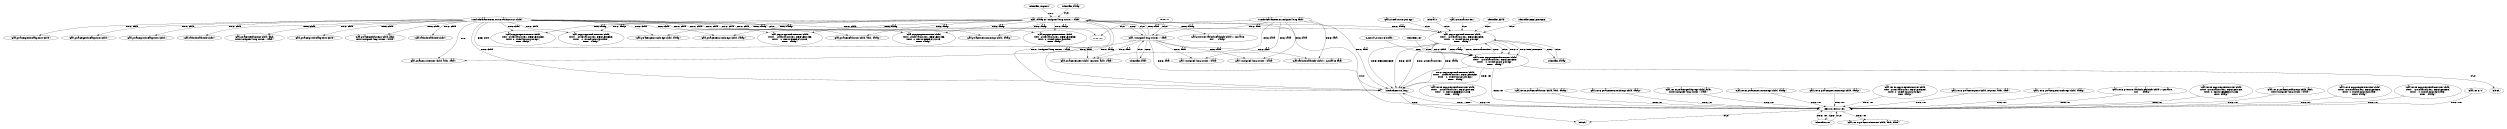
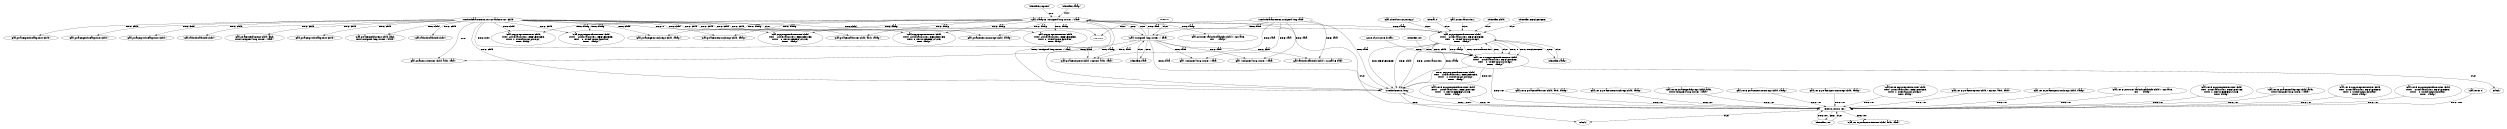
(664, 27) -> (660, 27)
(484, 38) -> (484, 38)
